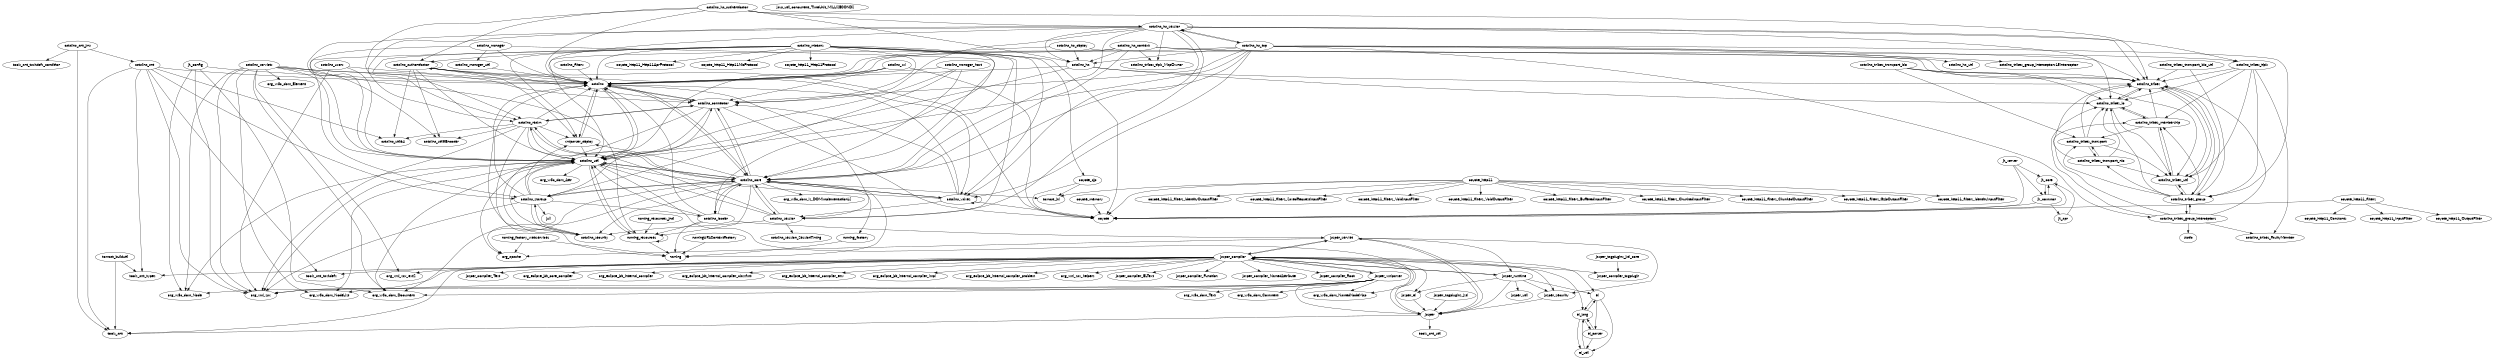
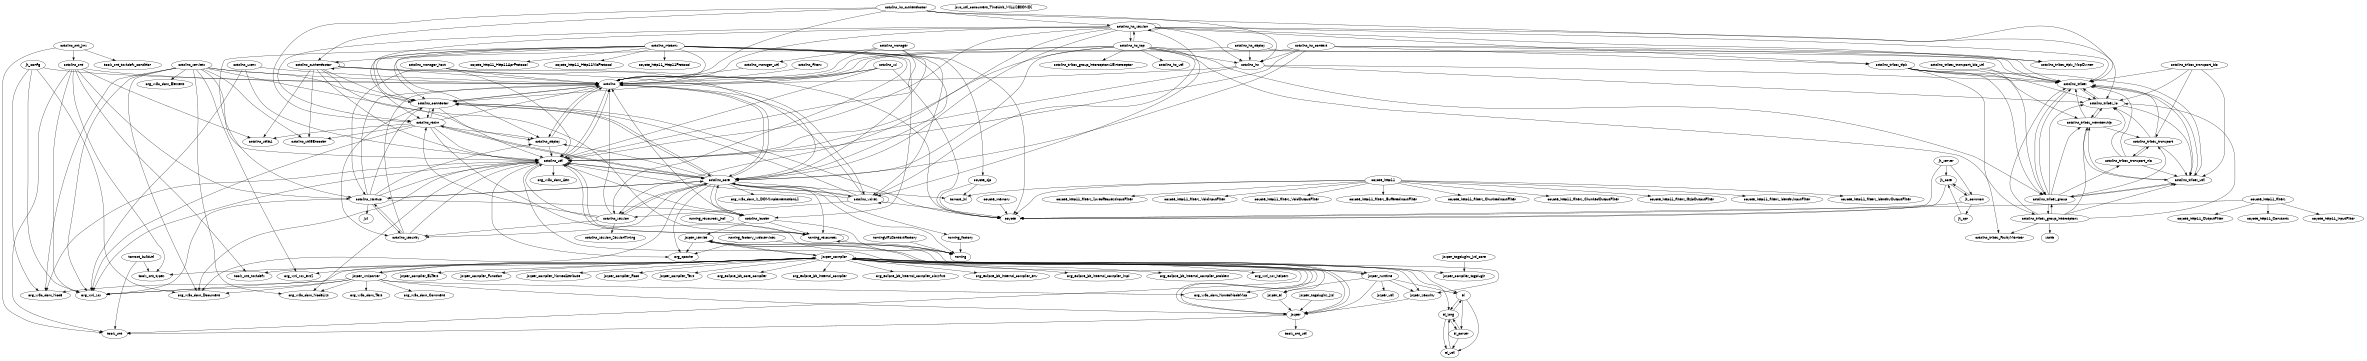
(579, 142) -> (548, 142)
none -> (2119, 200)
